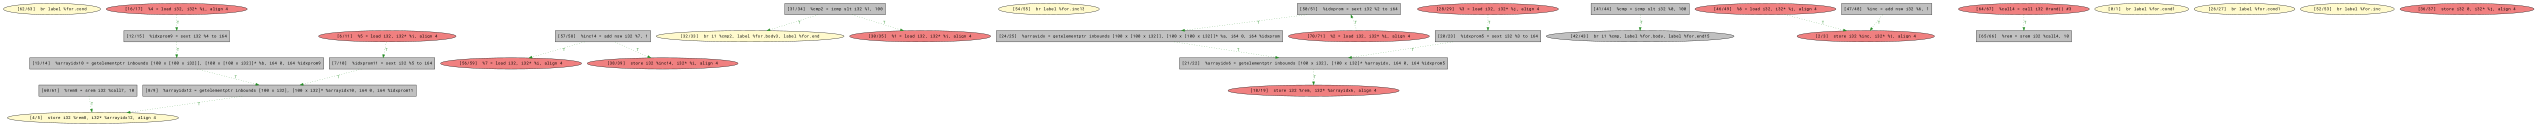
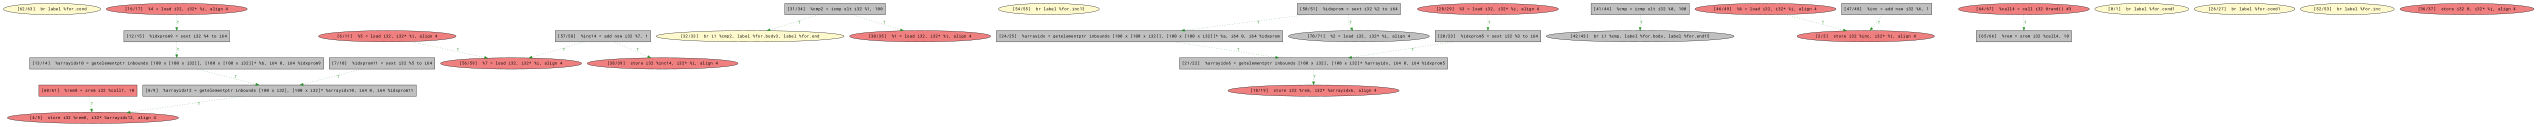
(1354, 24) -> (1349, 22)
(1359, 36) -> (1359, 36)
(385, 48) -> (448, 49)
(88, 91) -> (88, 91)
(93, 118) -> (93, 118)
